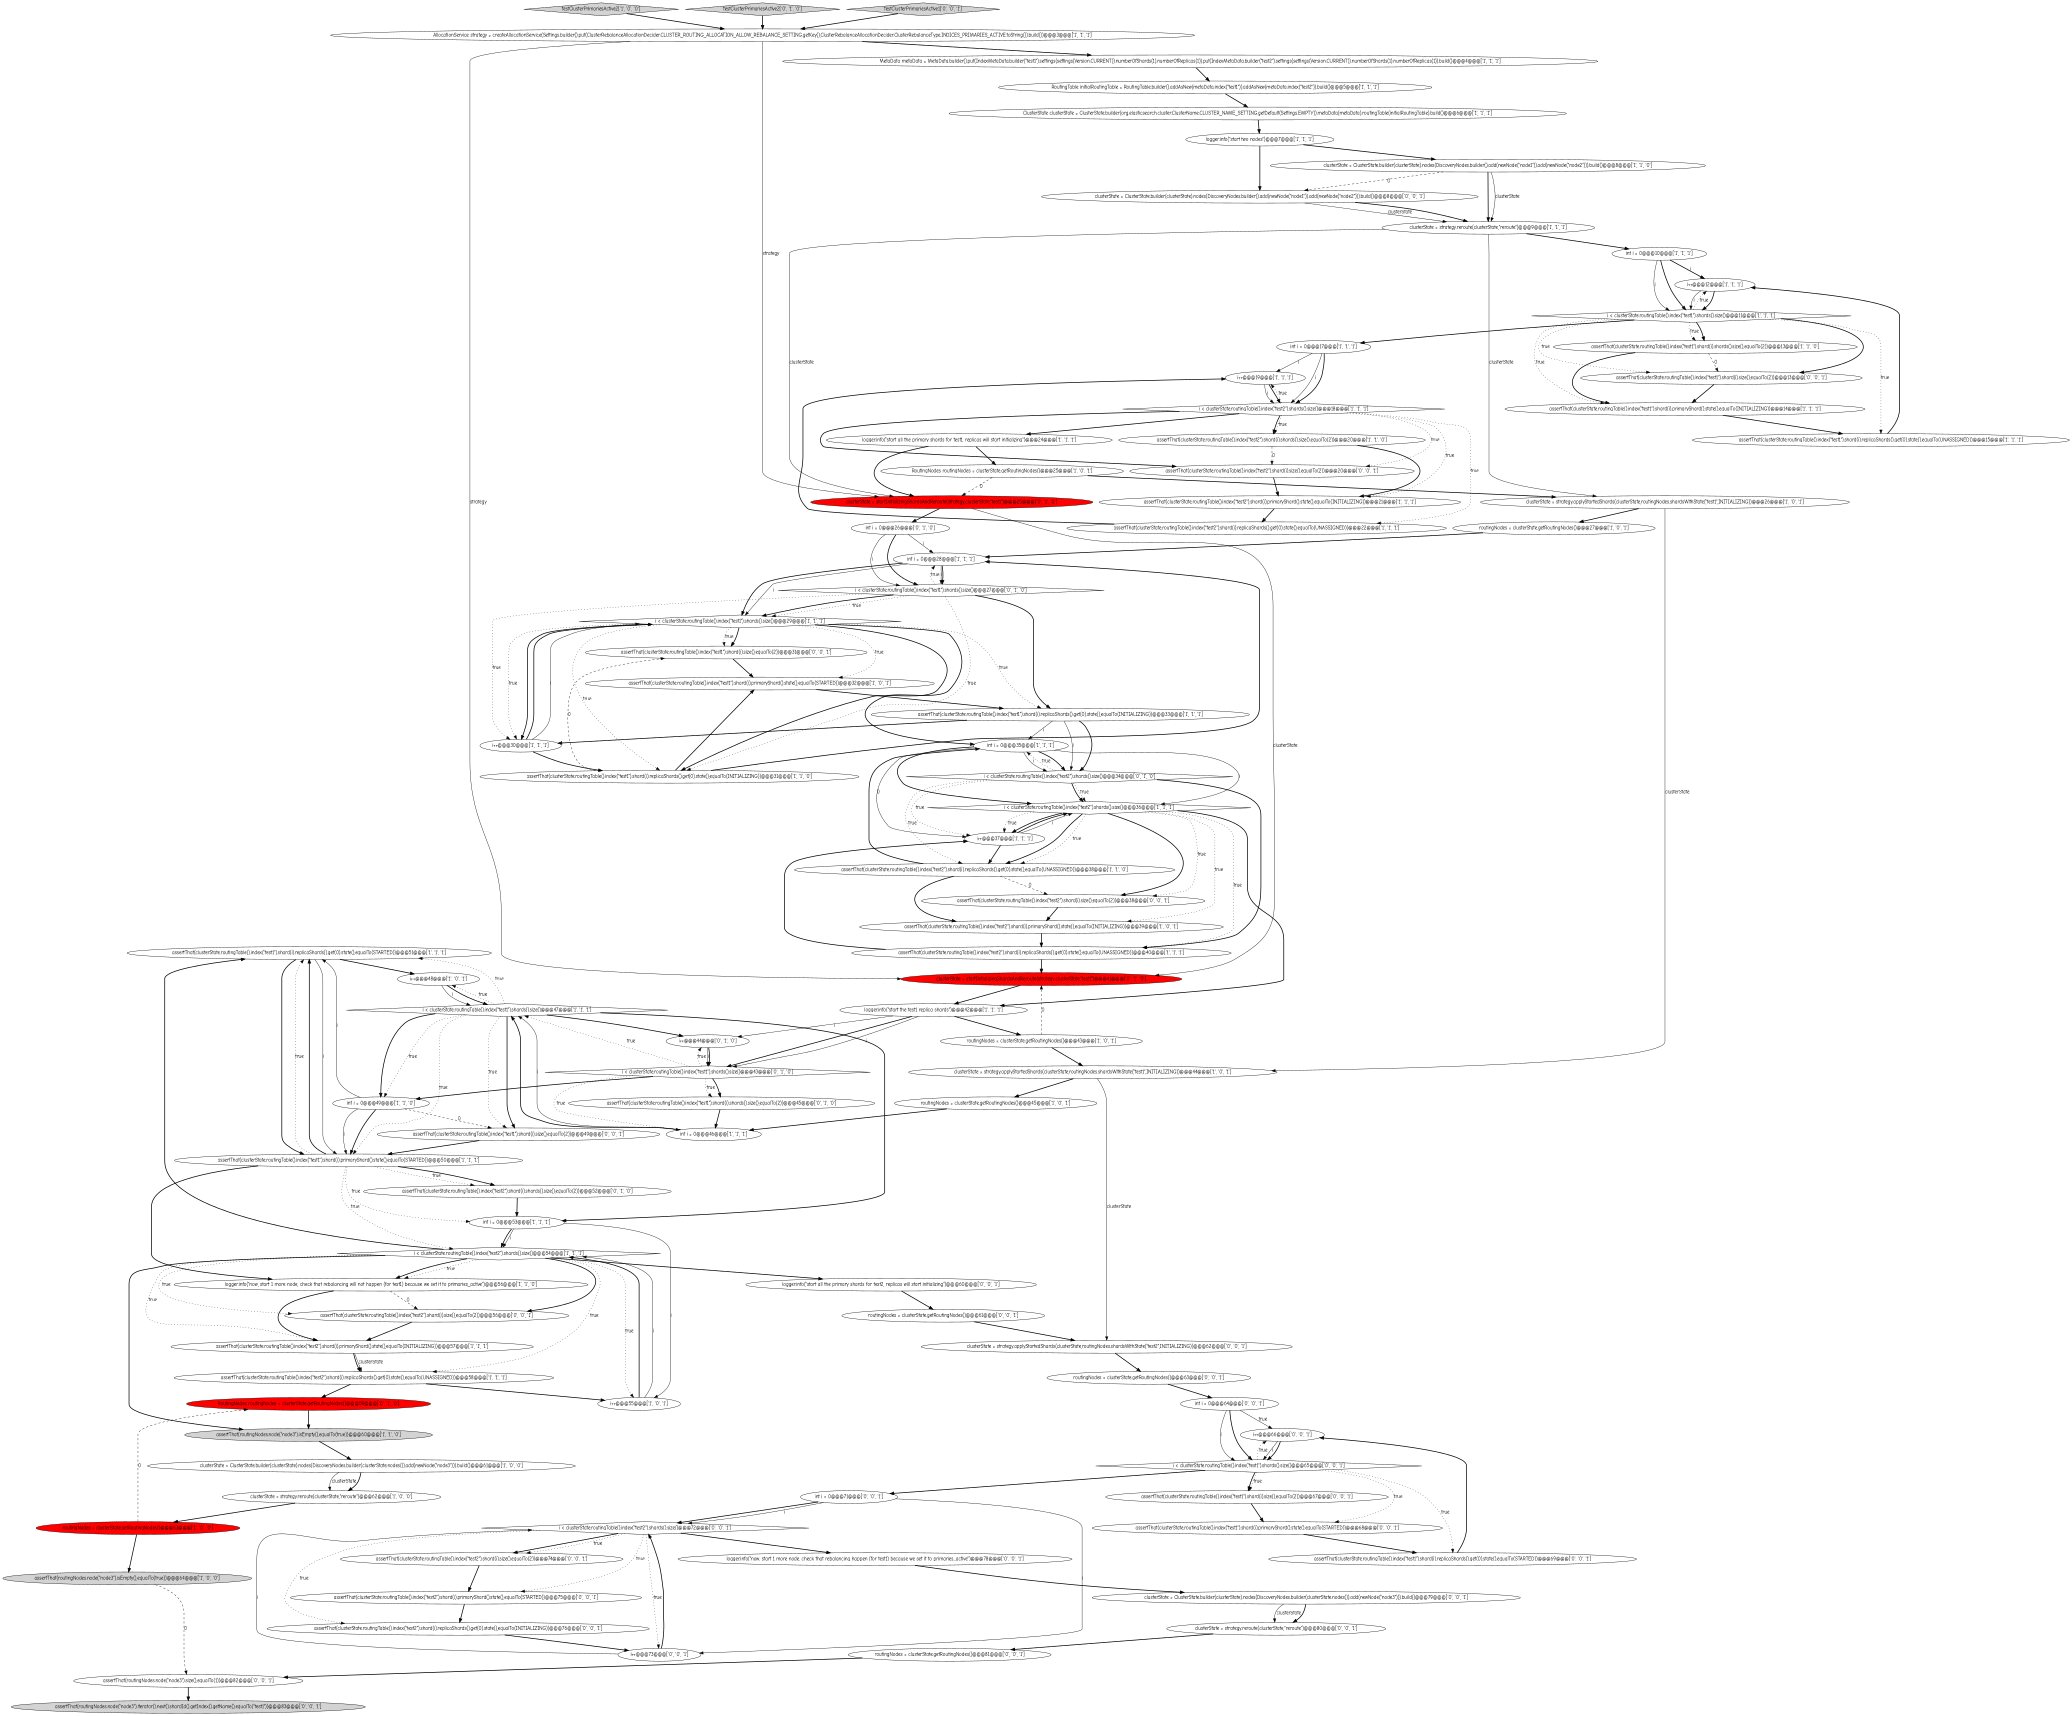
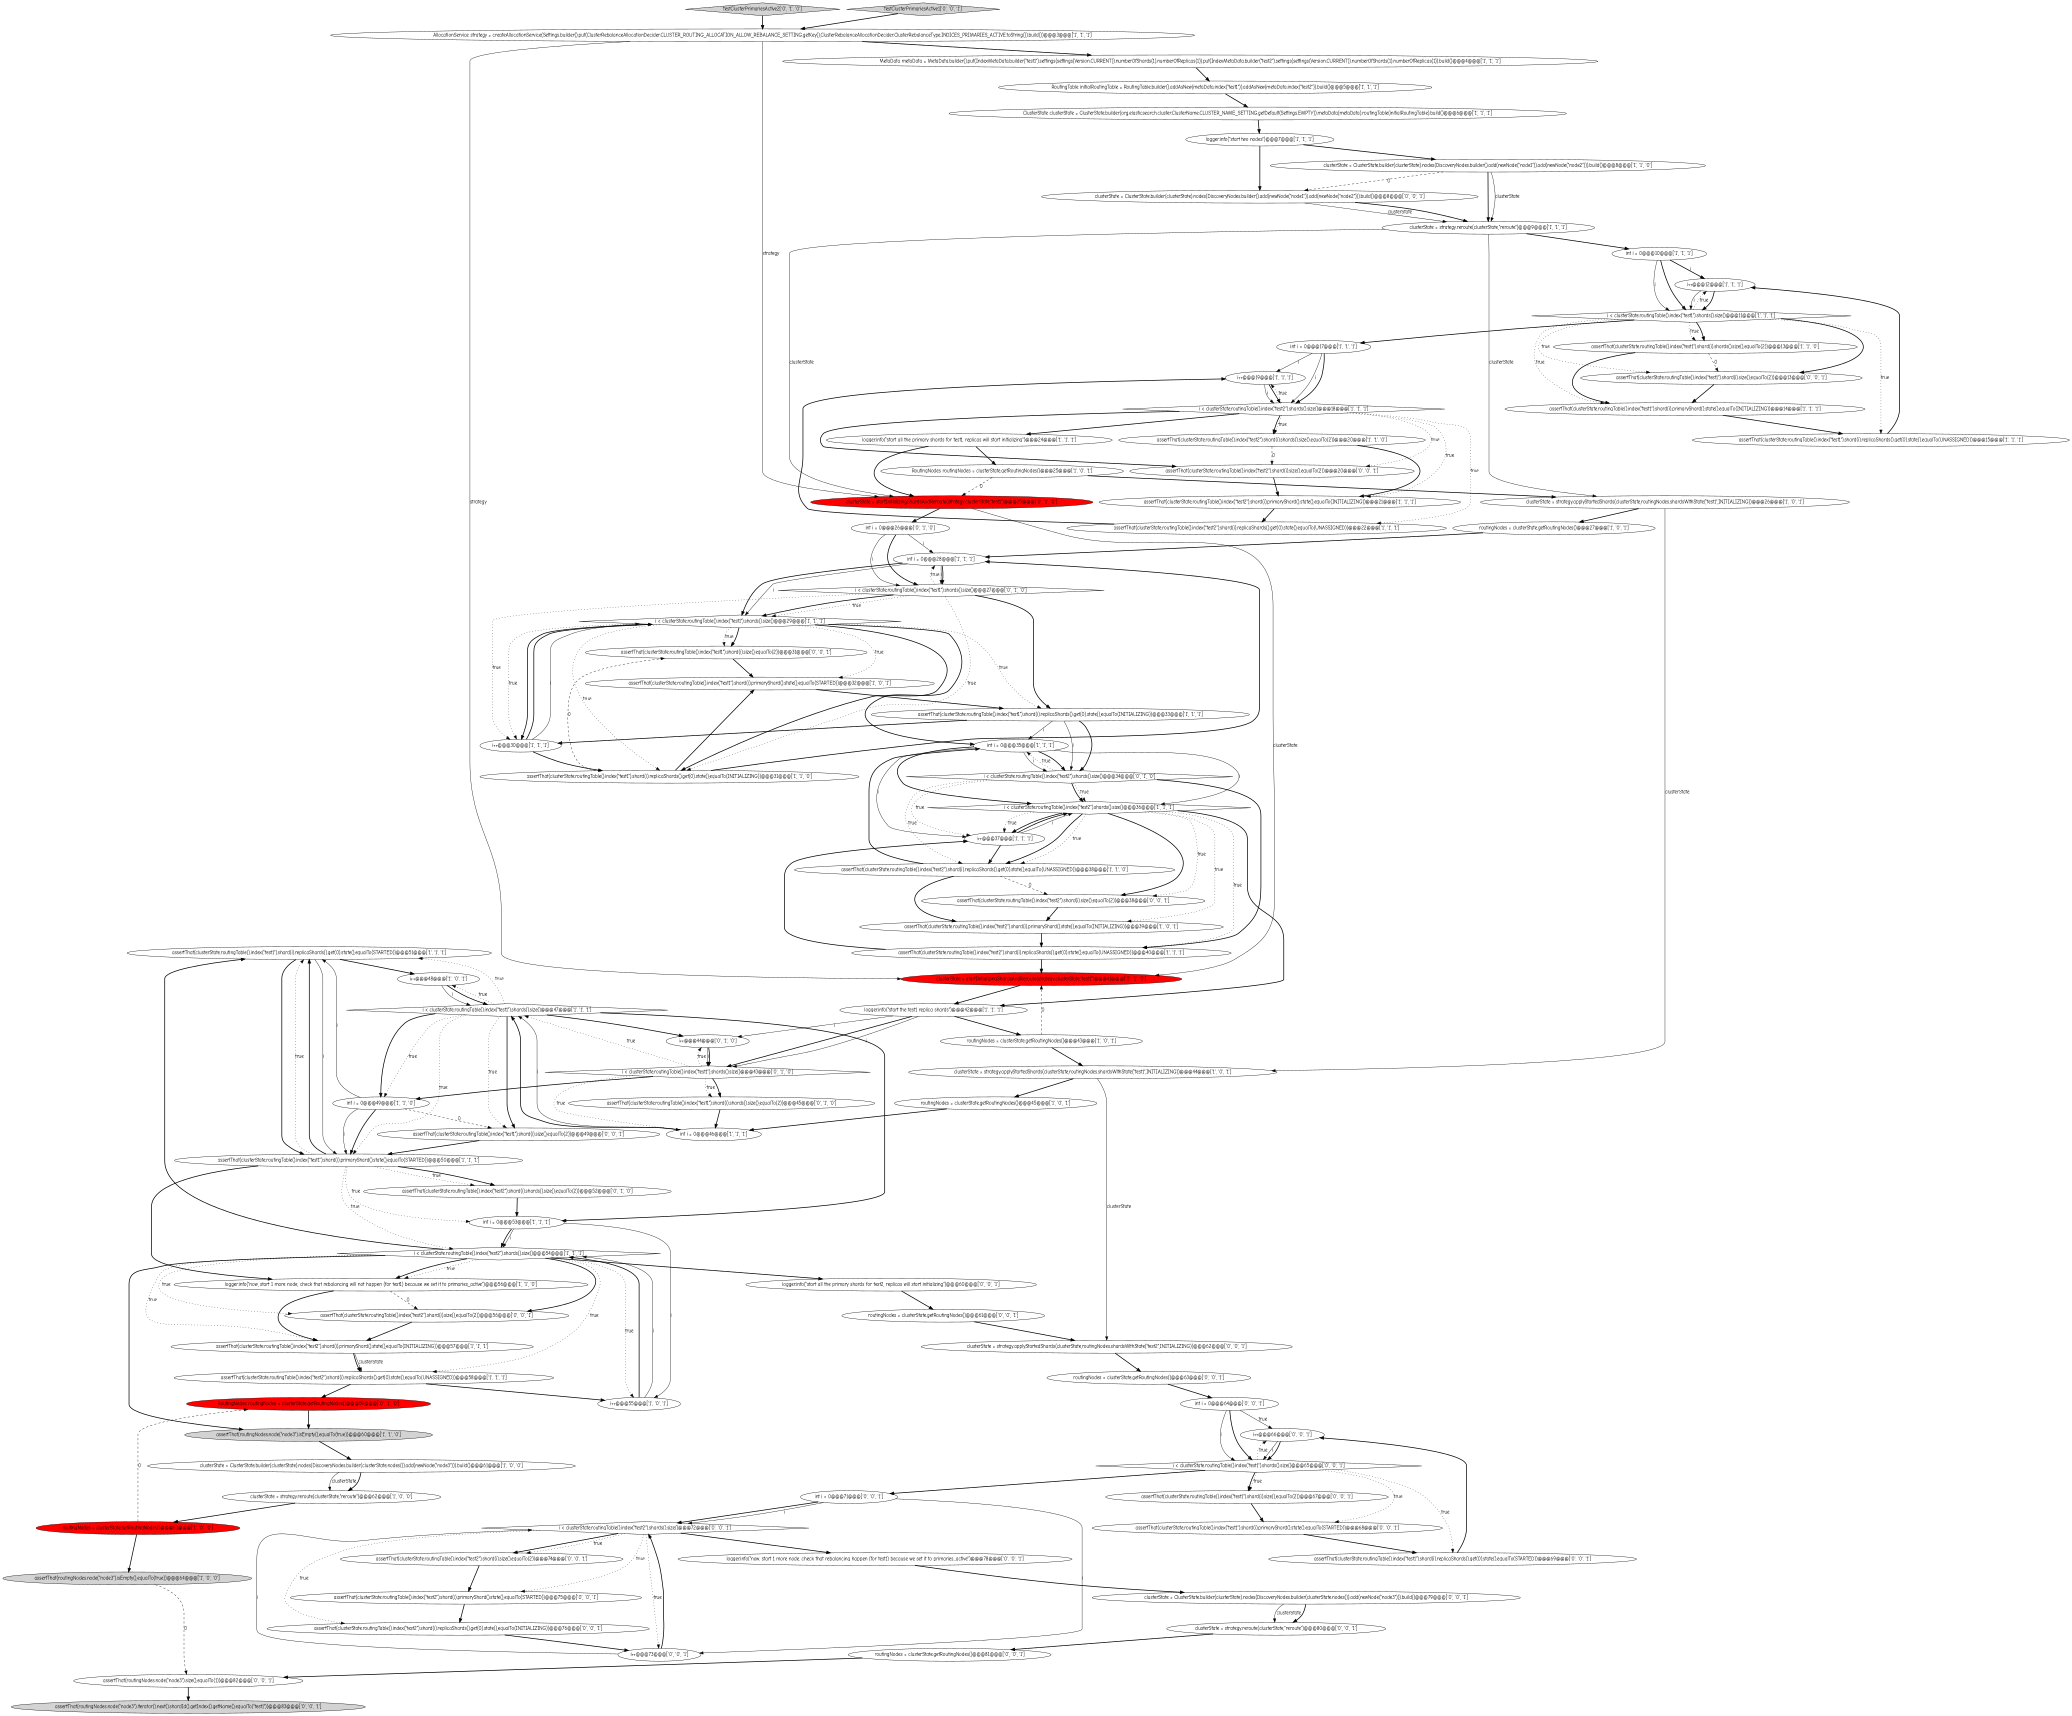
(601, 9) -> none
(878, 792) -> (878, 792)
